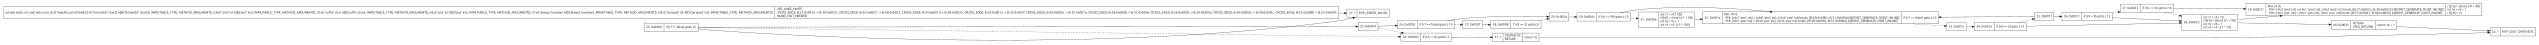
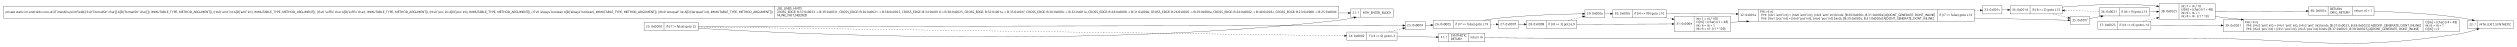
(2115, 13) -> (2082, 11)
(1988, 17) -> (2021, 19)
none -> (1624, 24)
(1390, 30) -> (1396, 30)
